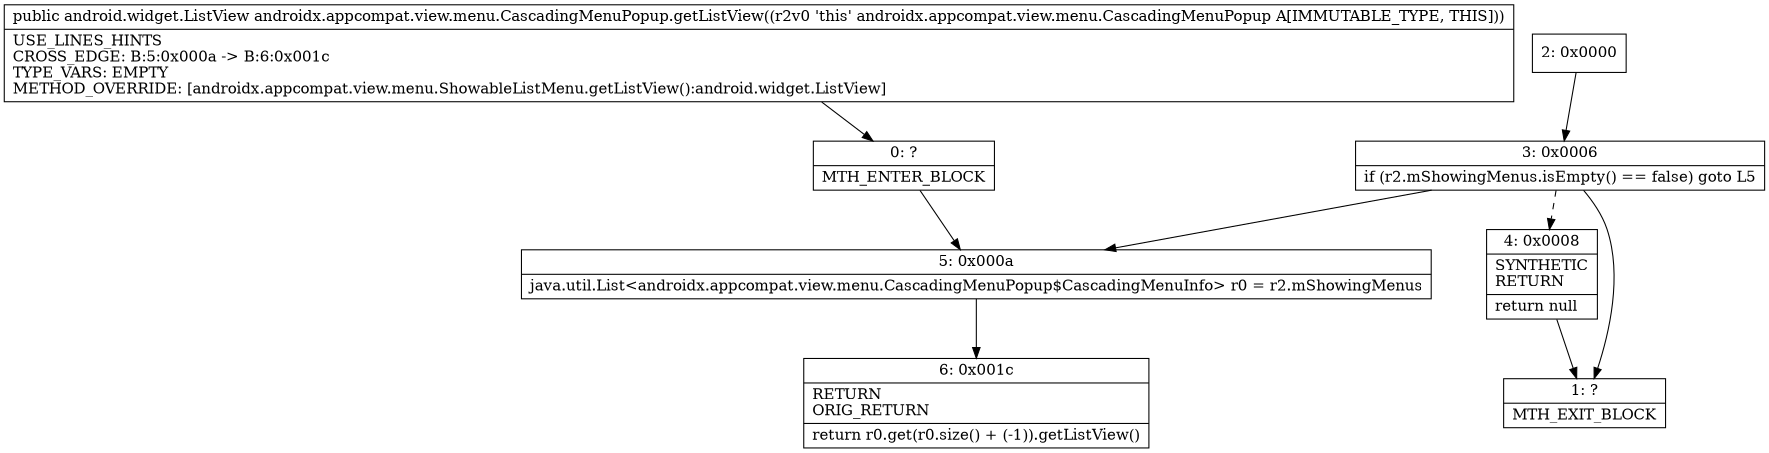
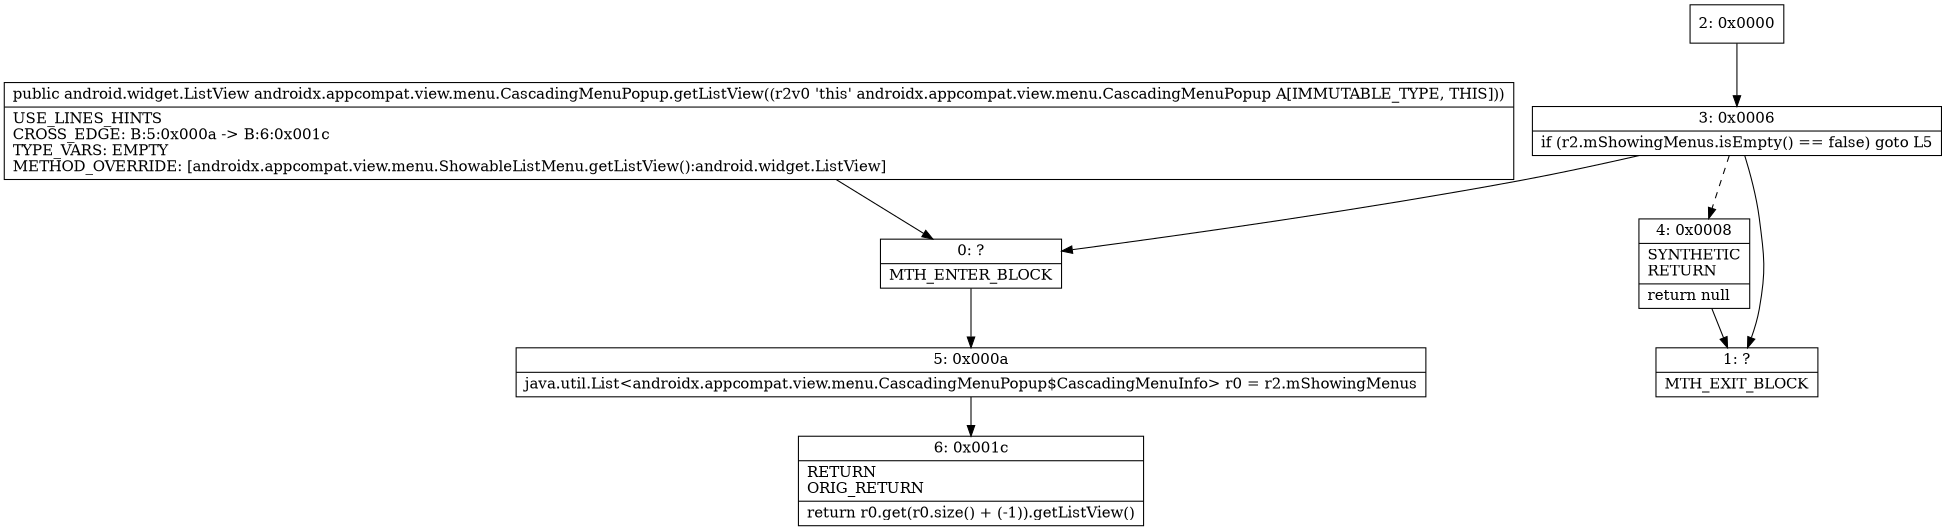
(1274, 219) -> (1357, 208)
